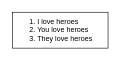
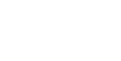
(60, 30) -> none
